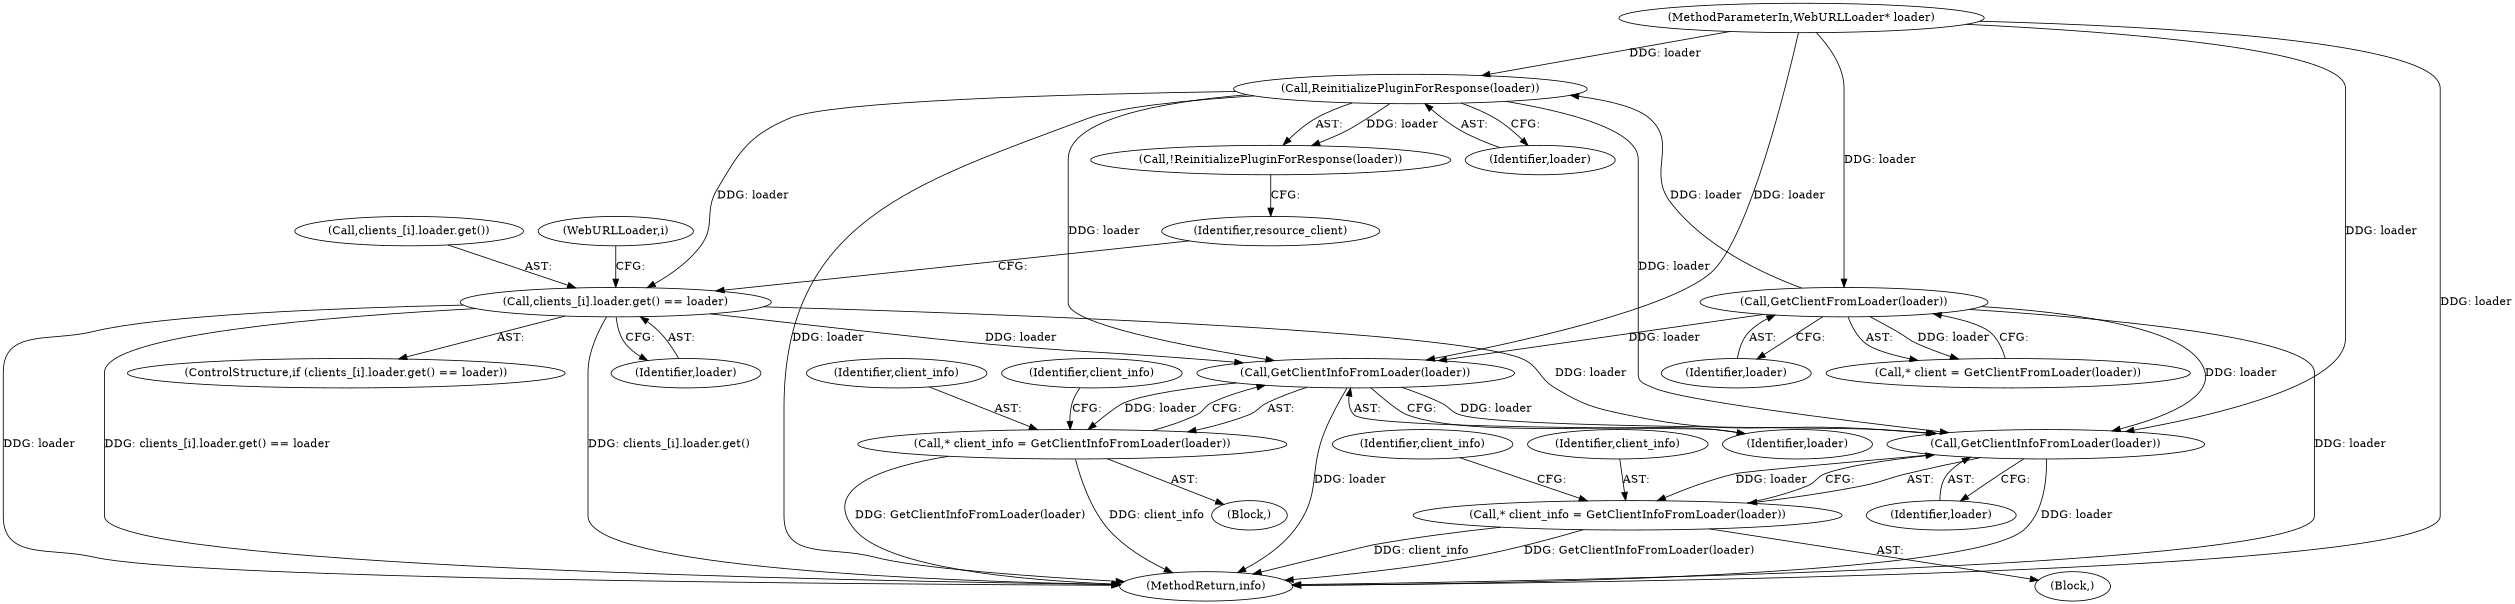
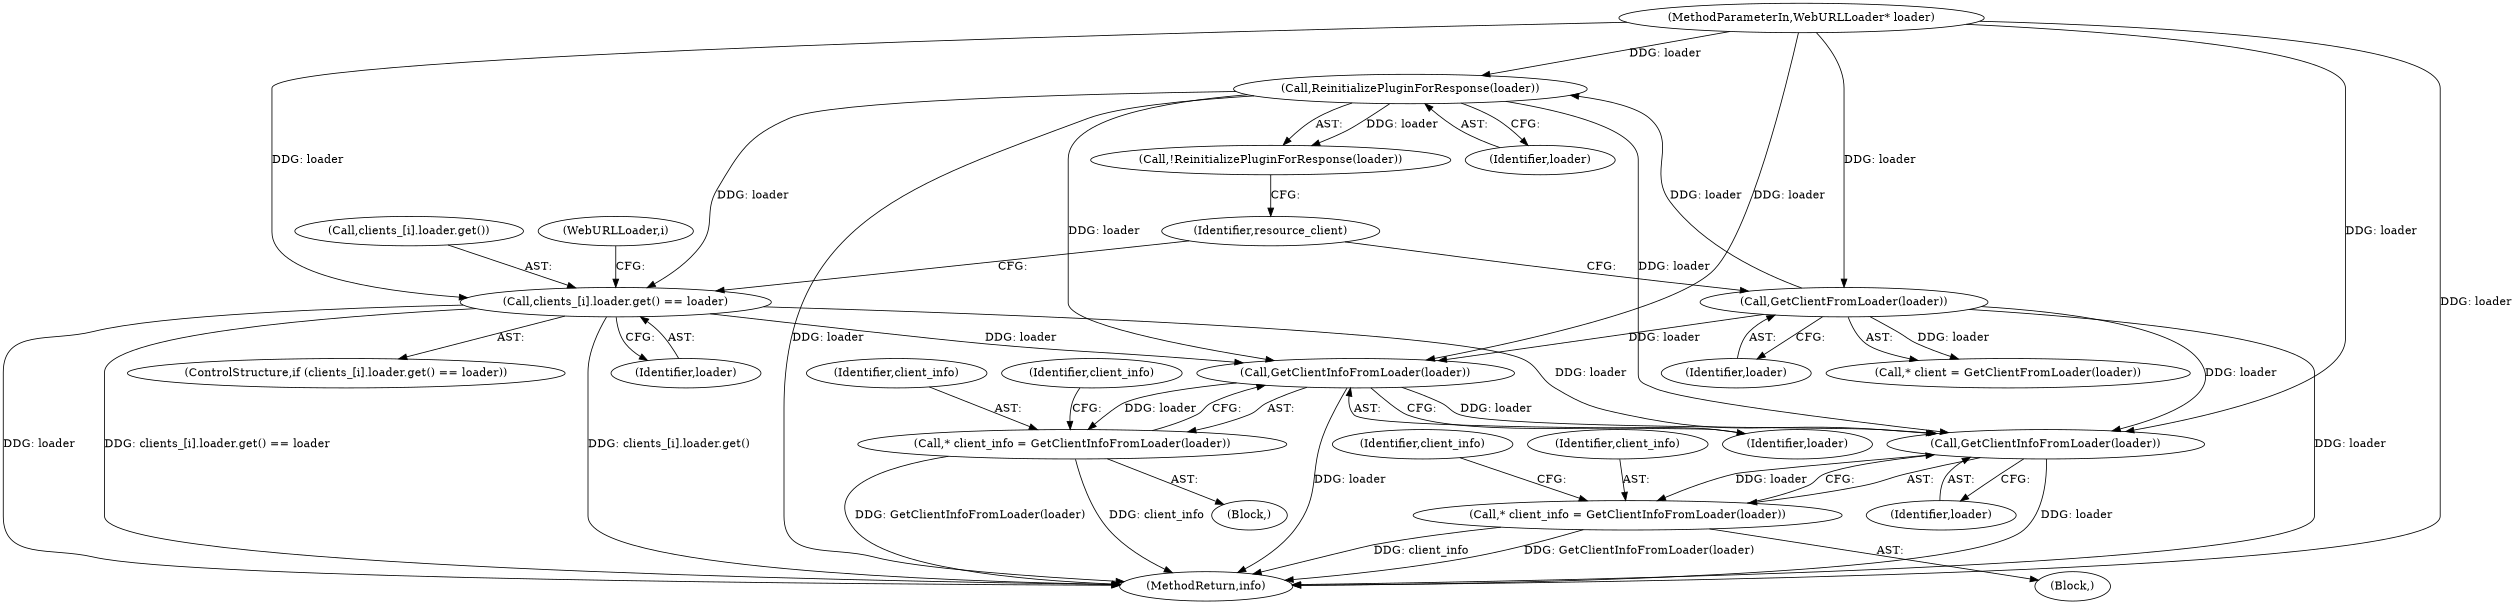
none -> (772, 47)
(1981, 327) -> (1542, 267)
